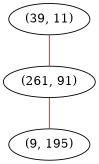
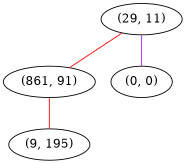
(49, 19) -> (142, 19)
(49, 82) -> (49, 82)
none -> (142, 82)
